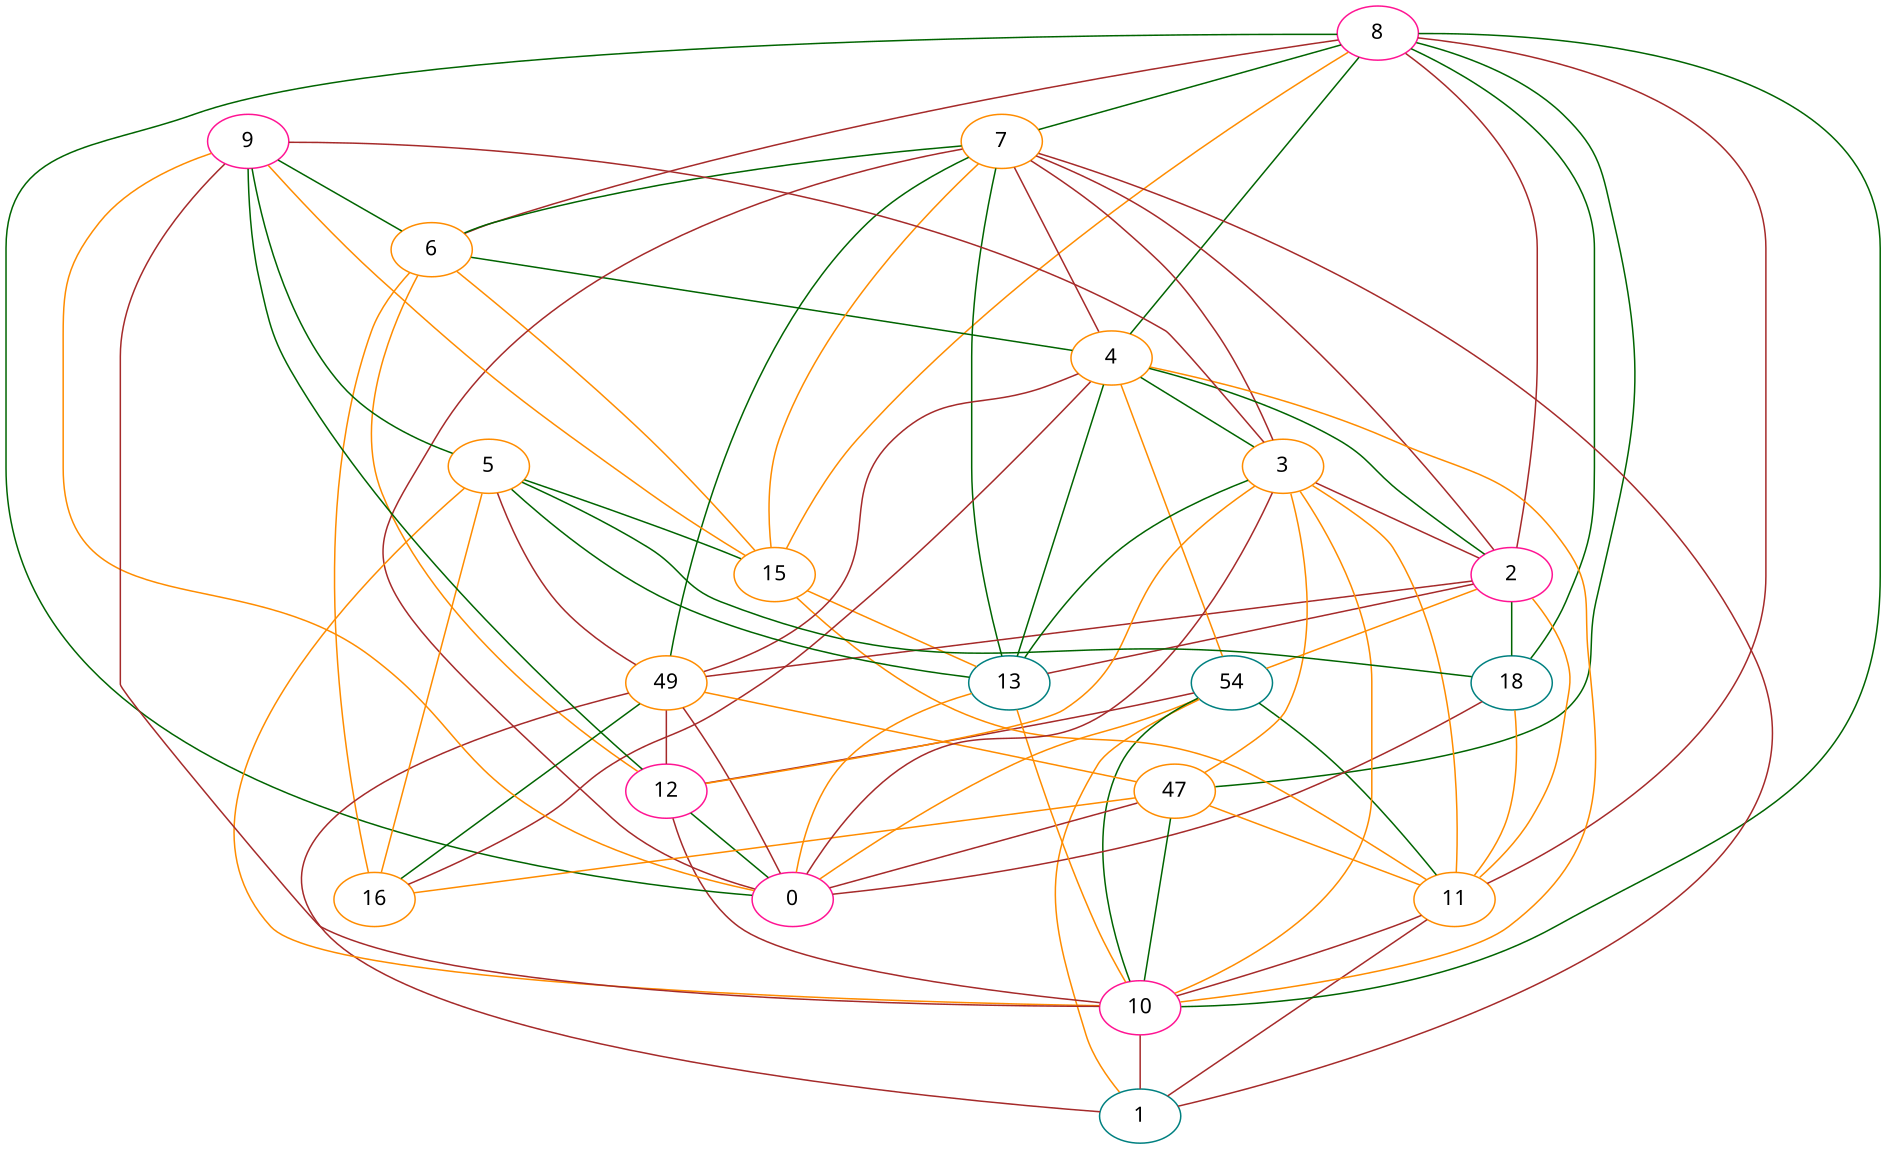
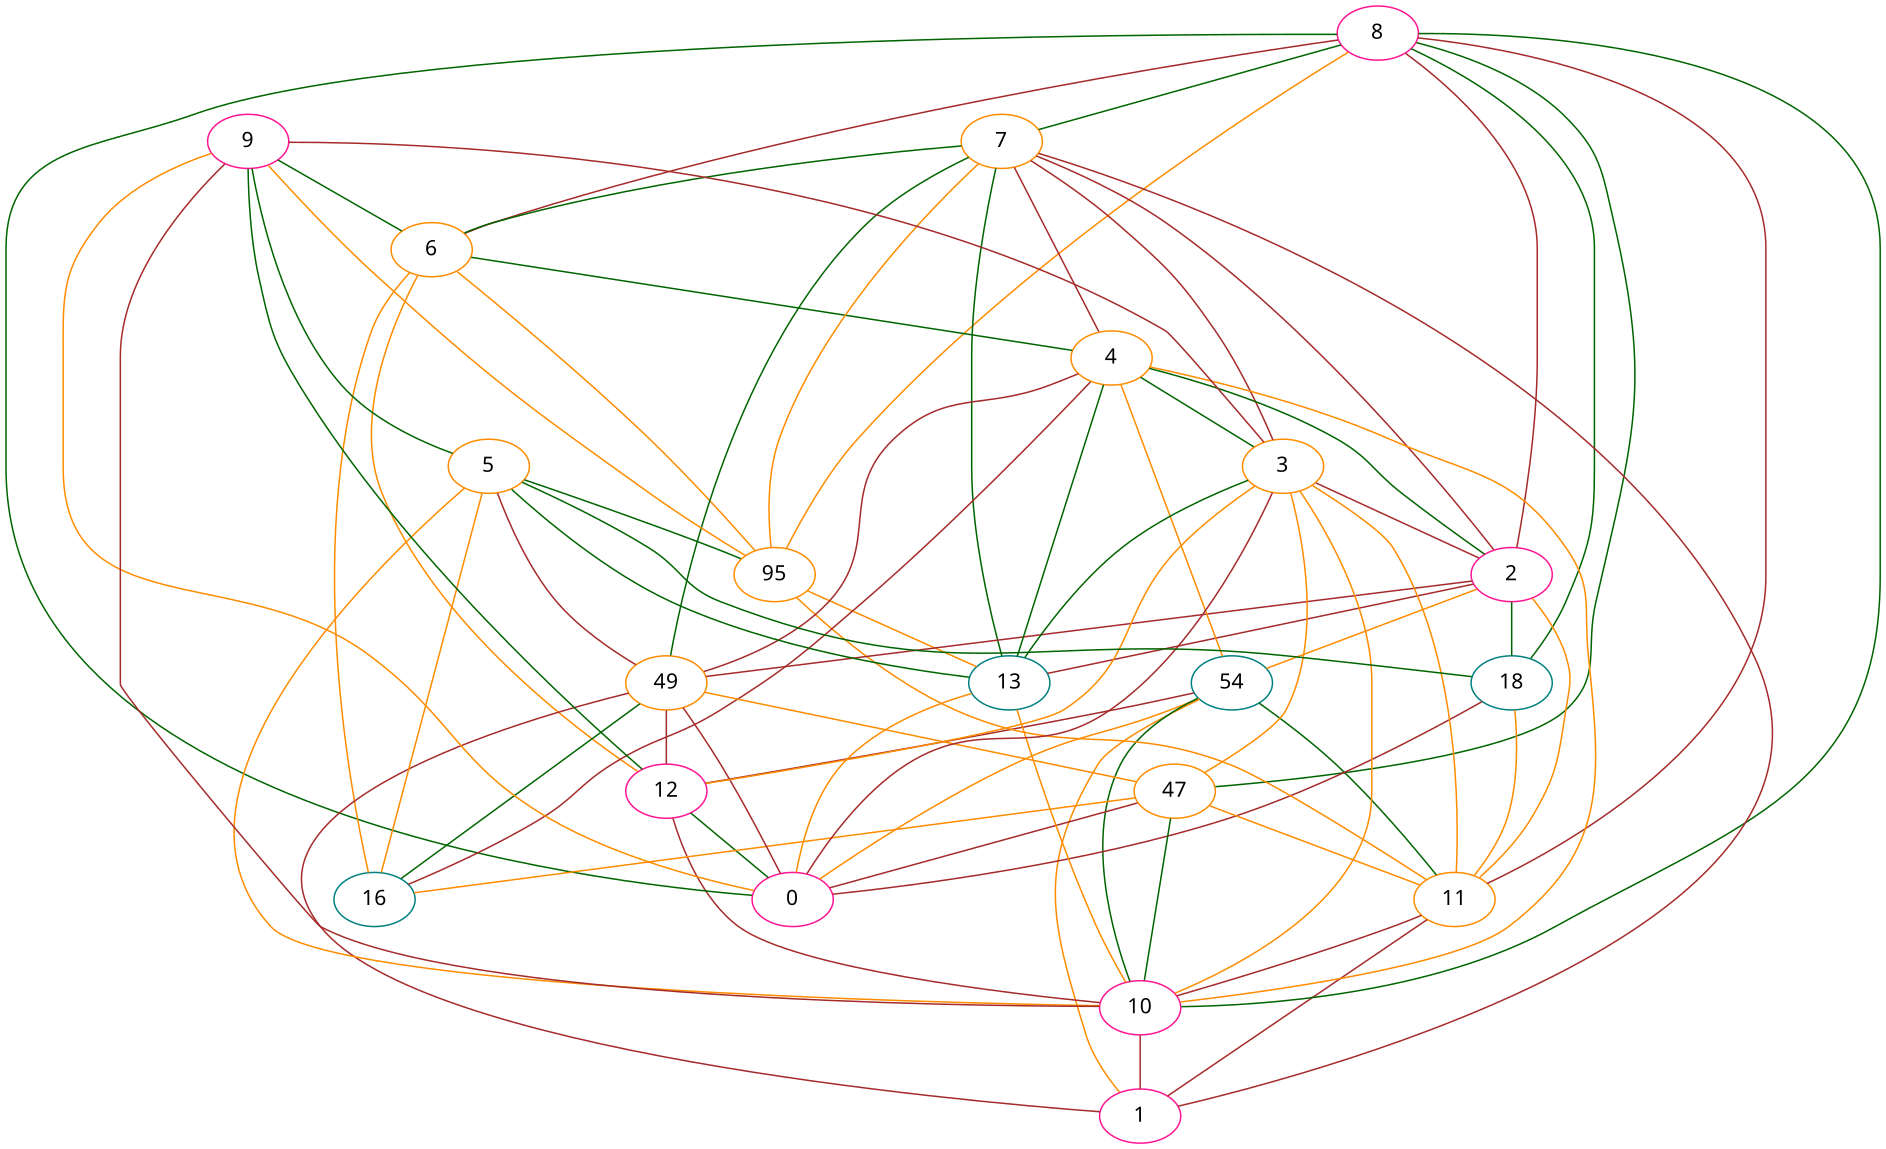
(1245, 196) -> none
(447, 423) -> none
(775, 575) -> (775, 575)
(375, 899) -> (375, 899)
(1140, 1116) -> (1140, 1116)
